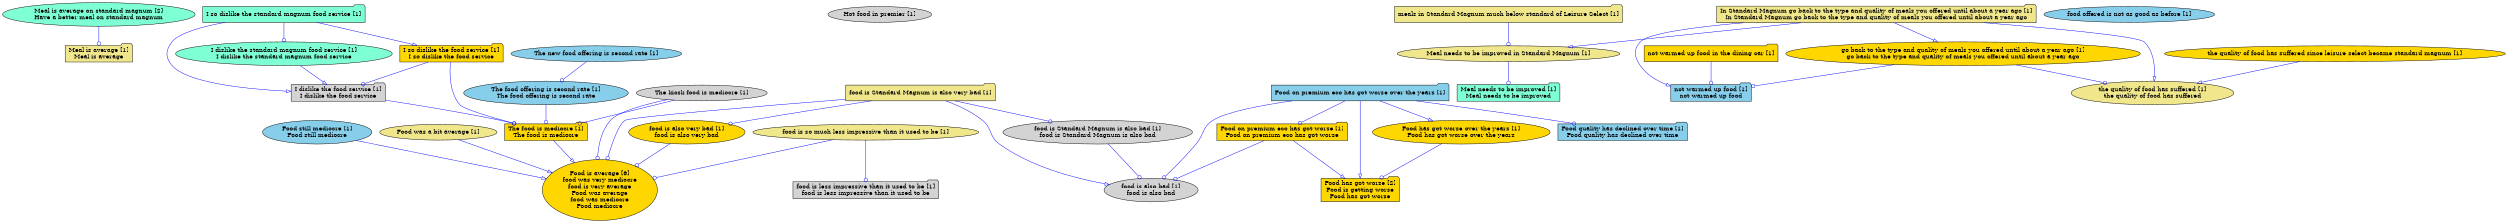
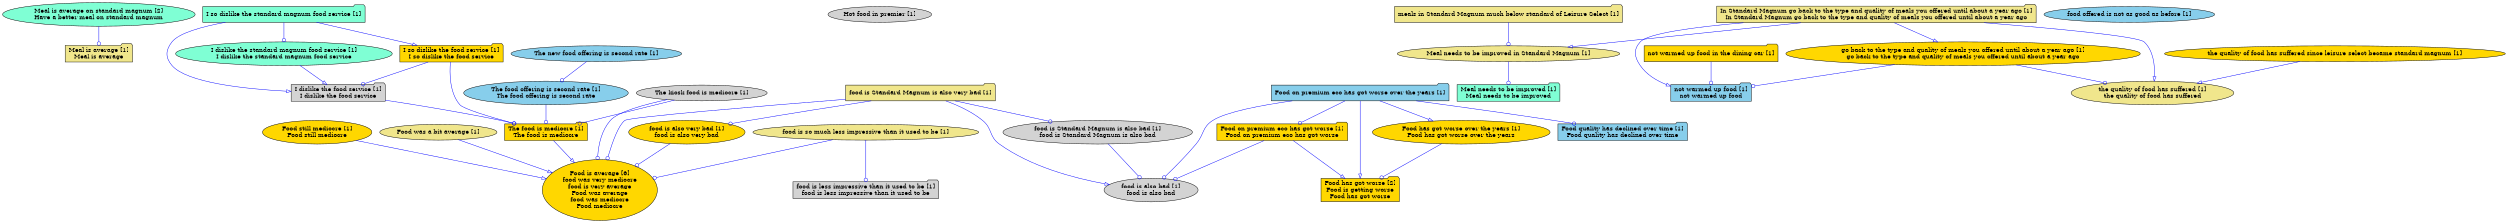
(317, 132) -> (317, 132)
